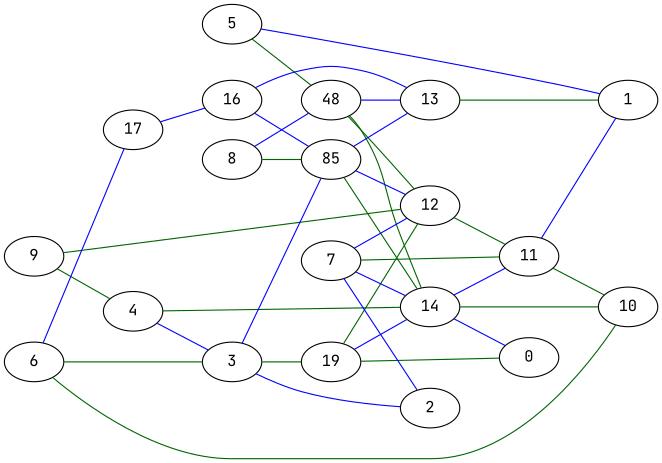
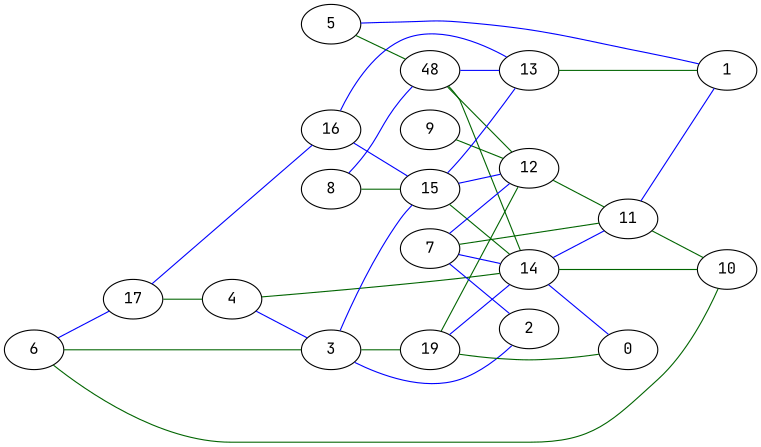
(331, 160) -> (430, 189)
(83, 284) -> (183, 299)
